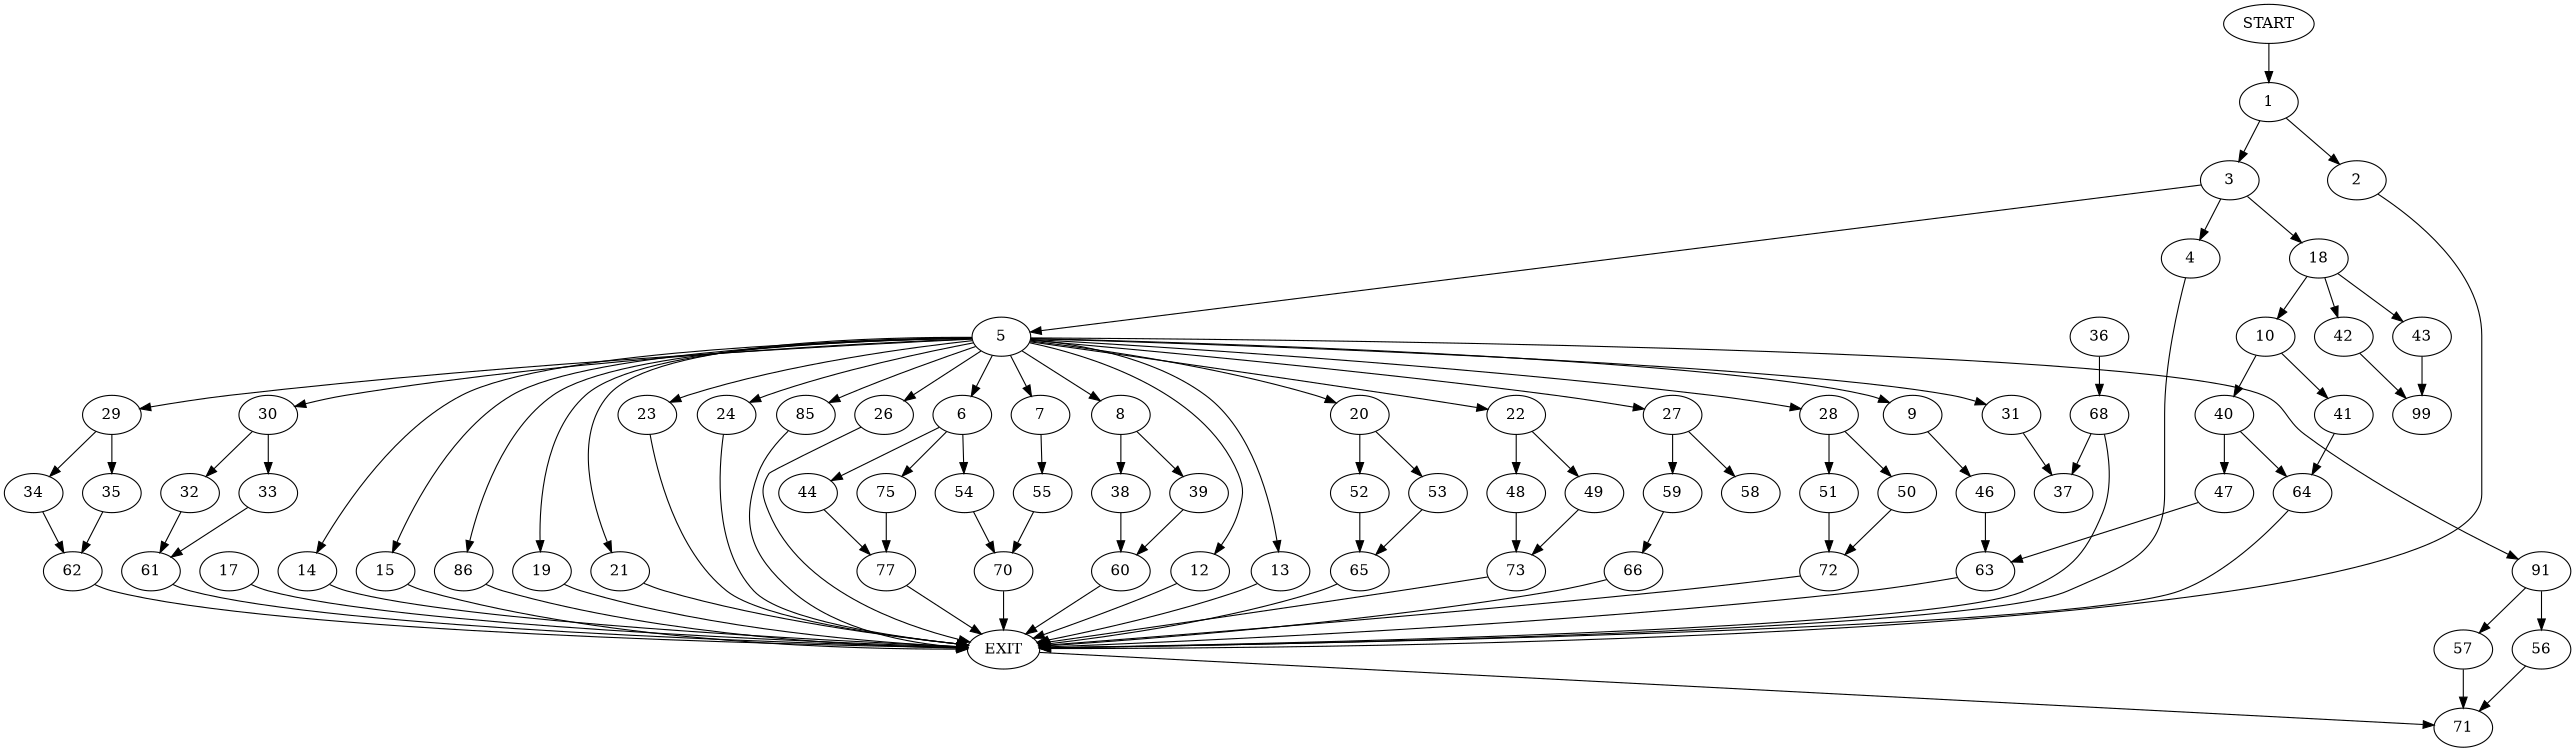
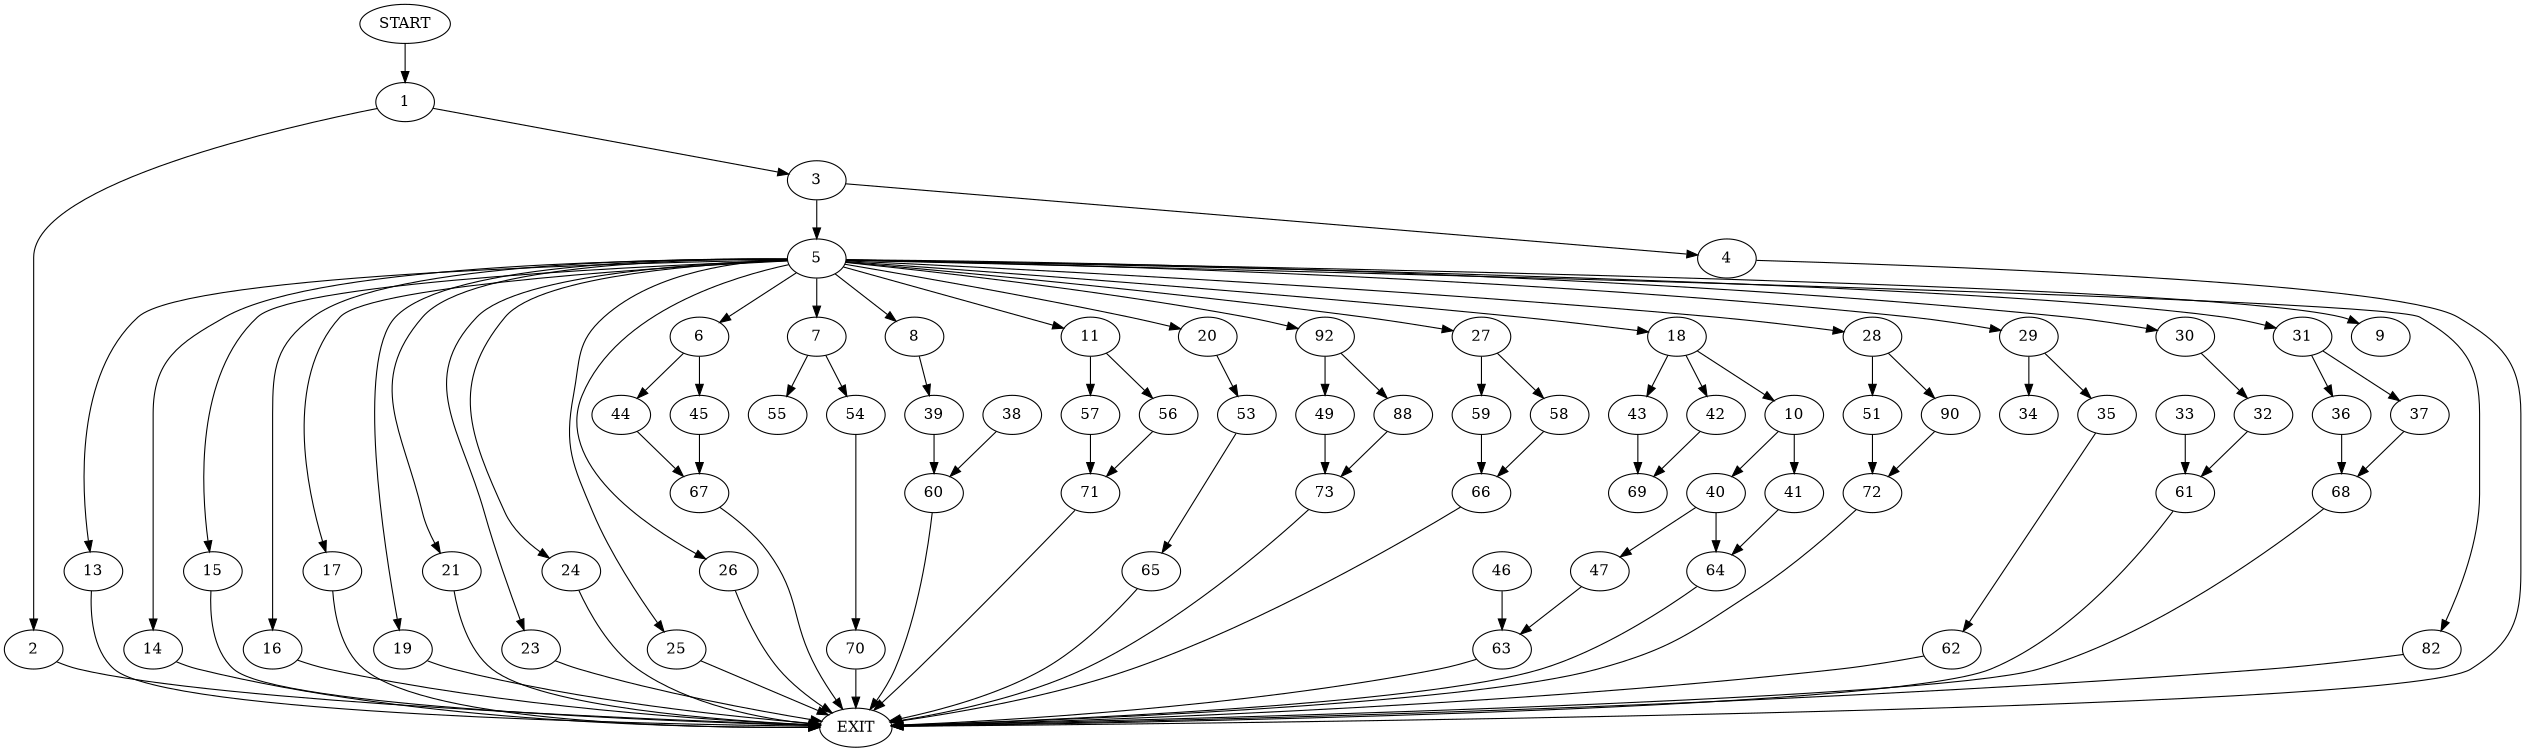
(2270, 216) -> (1242, 292)
none -> (411, 295)
none -> (2320, 371)
(806, 415) -> (677, 649)
(1516, 415) -> (1325, 337)
(2422, 415) -> (1638, 493)
(268, 449) -> none
(963, 449) -> (834, 371)
(1121, 449) -> none
(2084, 449) -> (2385, 450)
none -> (1525, 450)
(1945, 450) -> none
(886, 493) -> (699, 415)
(1360, 493) -> none
(1516, 493) -> (1403, 415)
(1907, 493) -> (1951, 415)
(51, 527) -> none
(1026, 527) -> none
(464, 571) -> (273, 649)
(886, 571) -> (699, 493)
(1200, 571) -> (2432, 649)
(2542, 571) -> (1090, 337)
(1731, 688) -> (980, 608)
